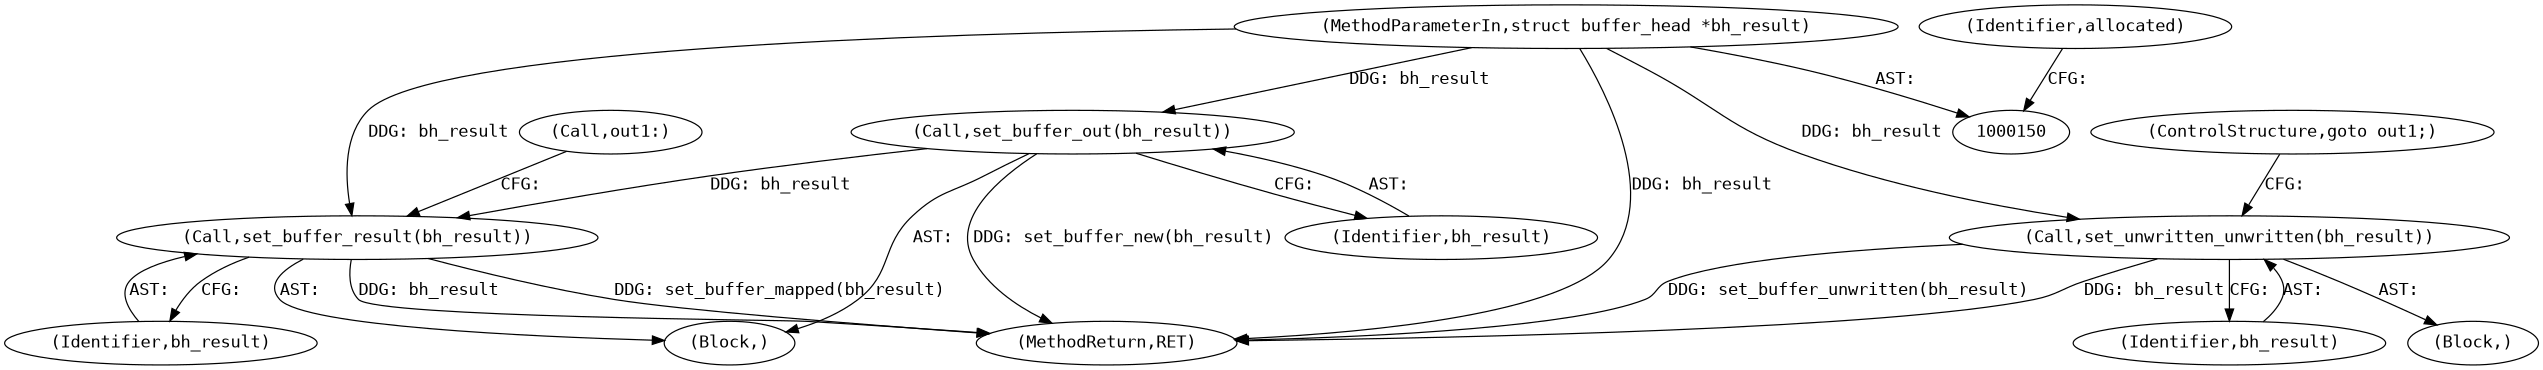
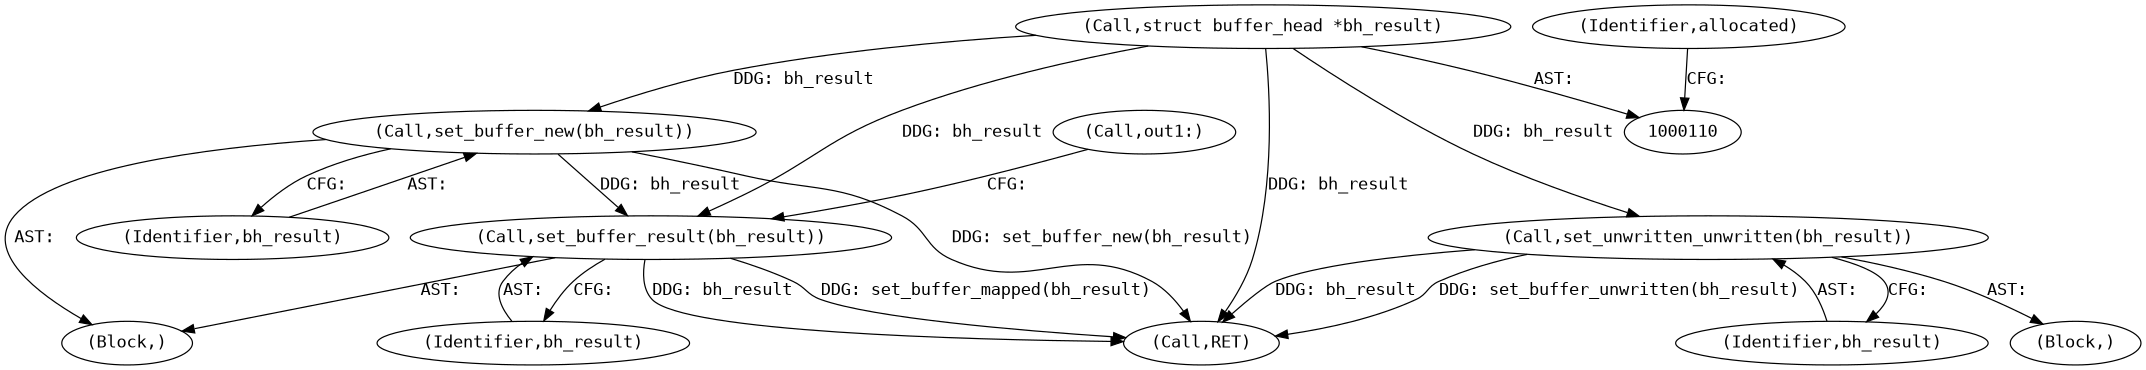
(1566, 27) -> (1263, 27)
(1073, 132) -> (535, 132)
(2011, 132) -> (1683, 132)
(2292, 132) -> none
(1107, 343) -> (1201, 343)
